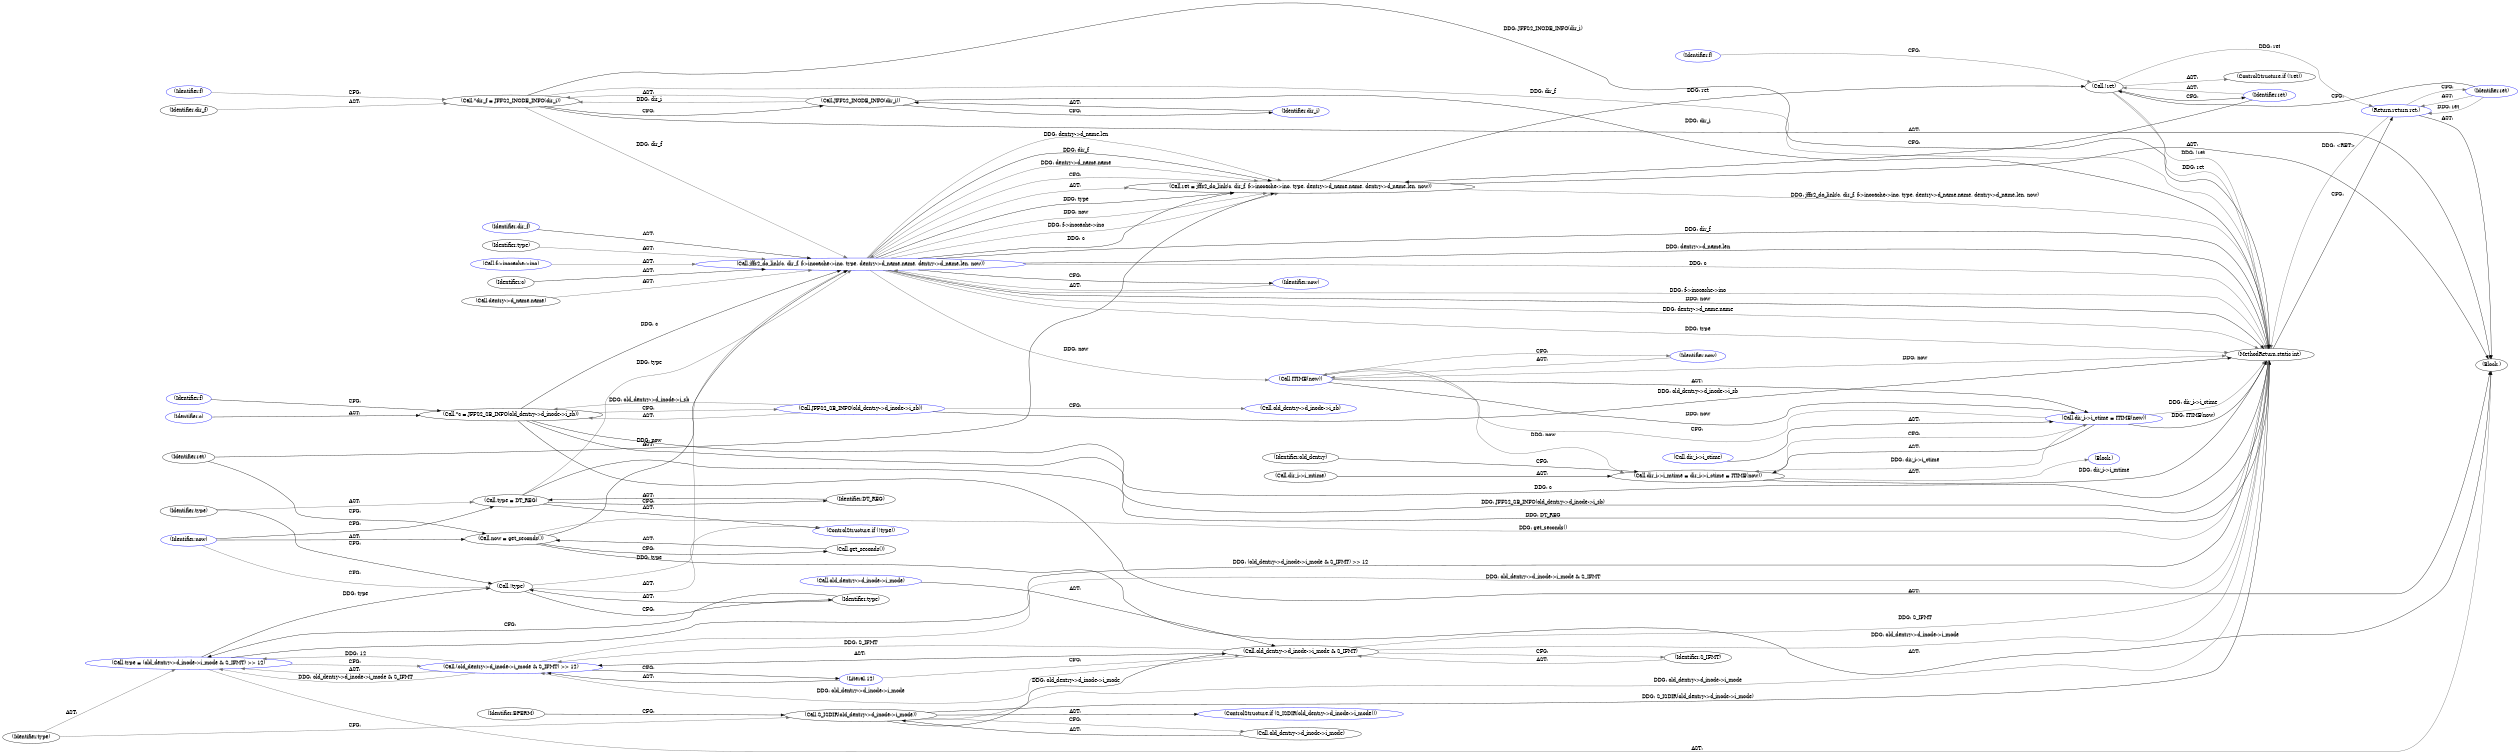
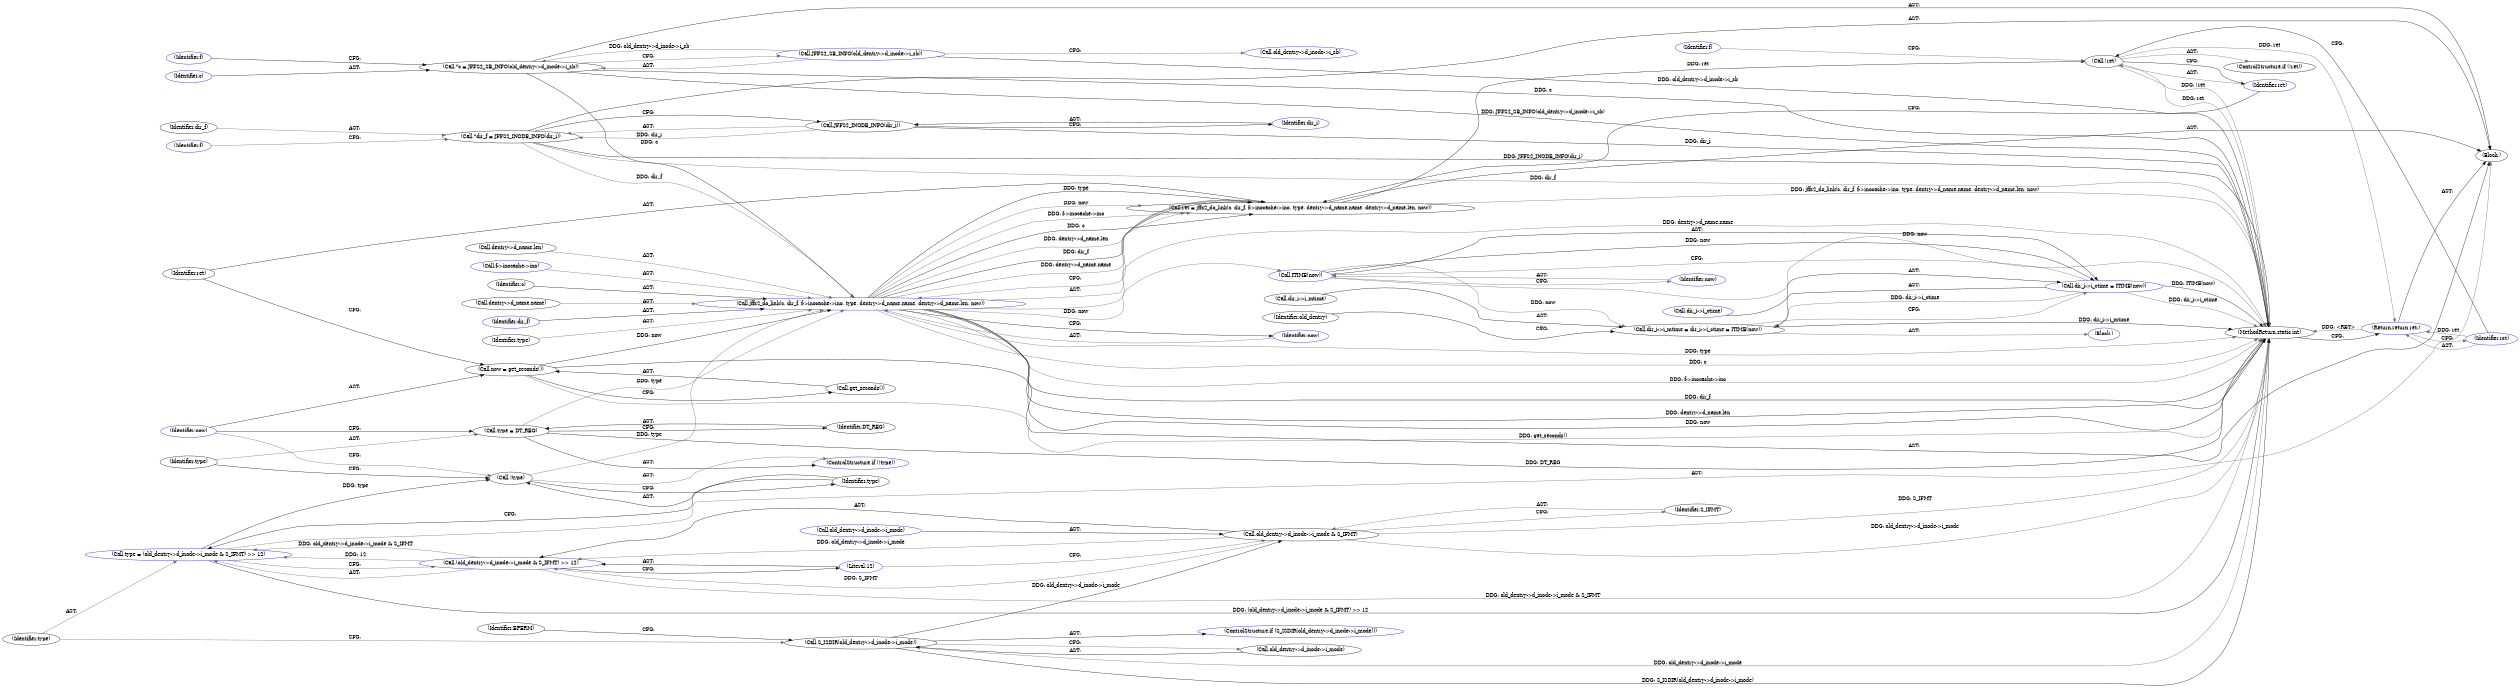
none -> (511, 248)
